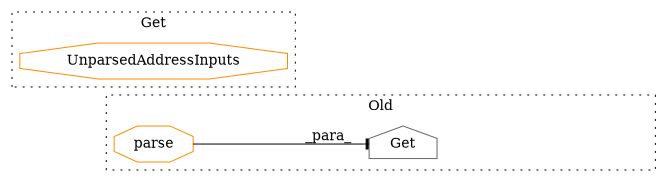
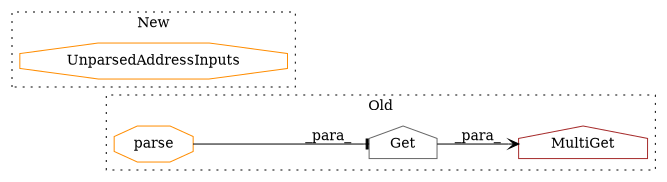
(154, 24) -> (154, 24)
none -> (583, 144)
